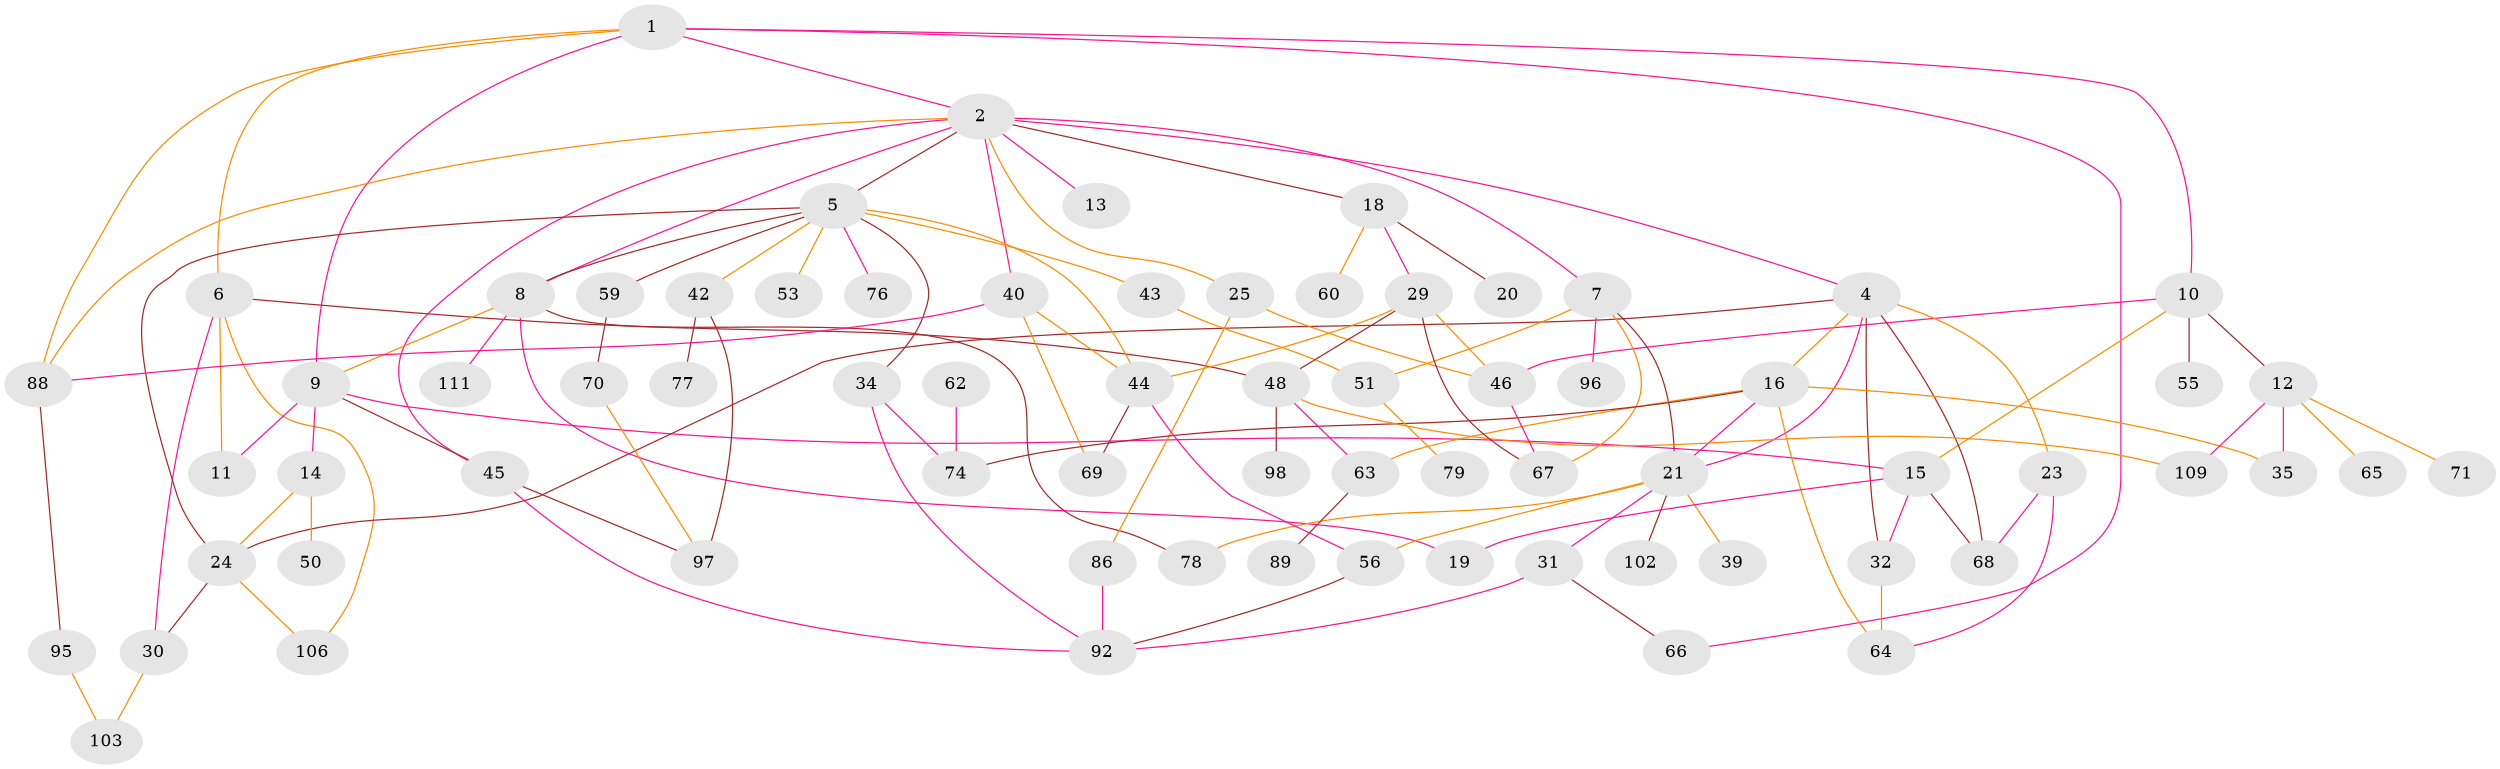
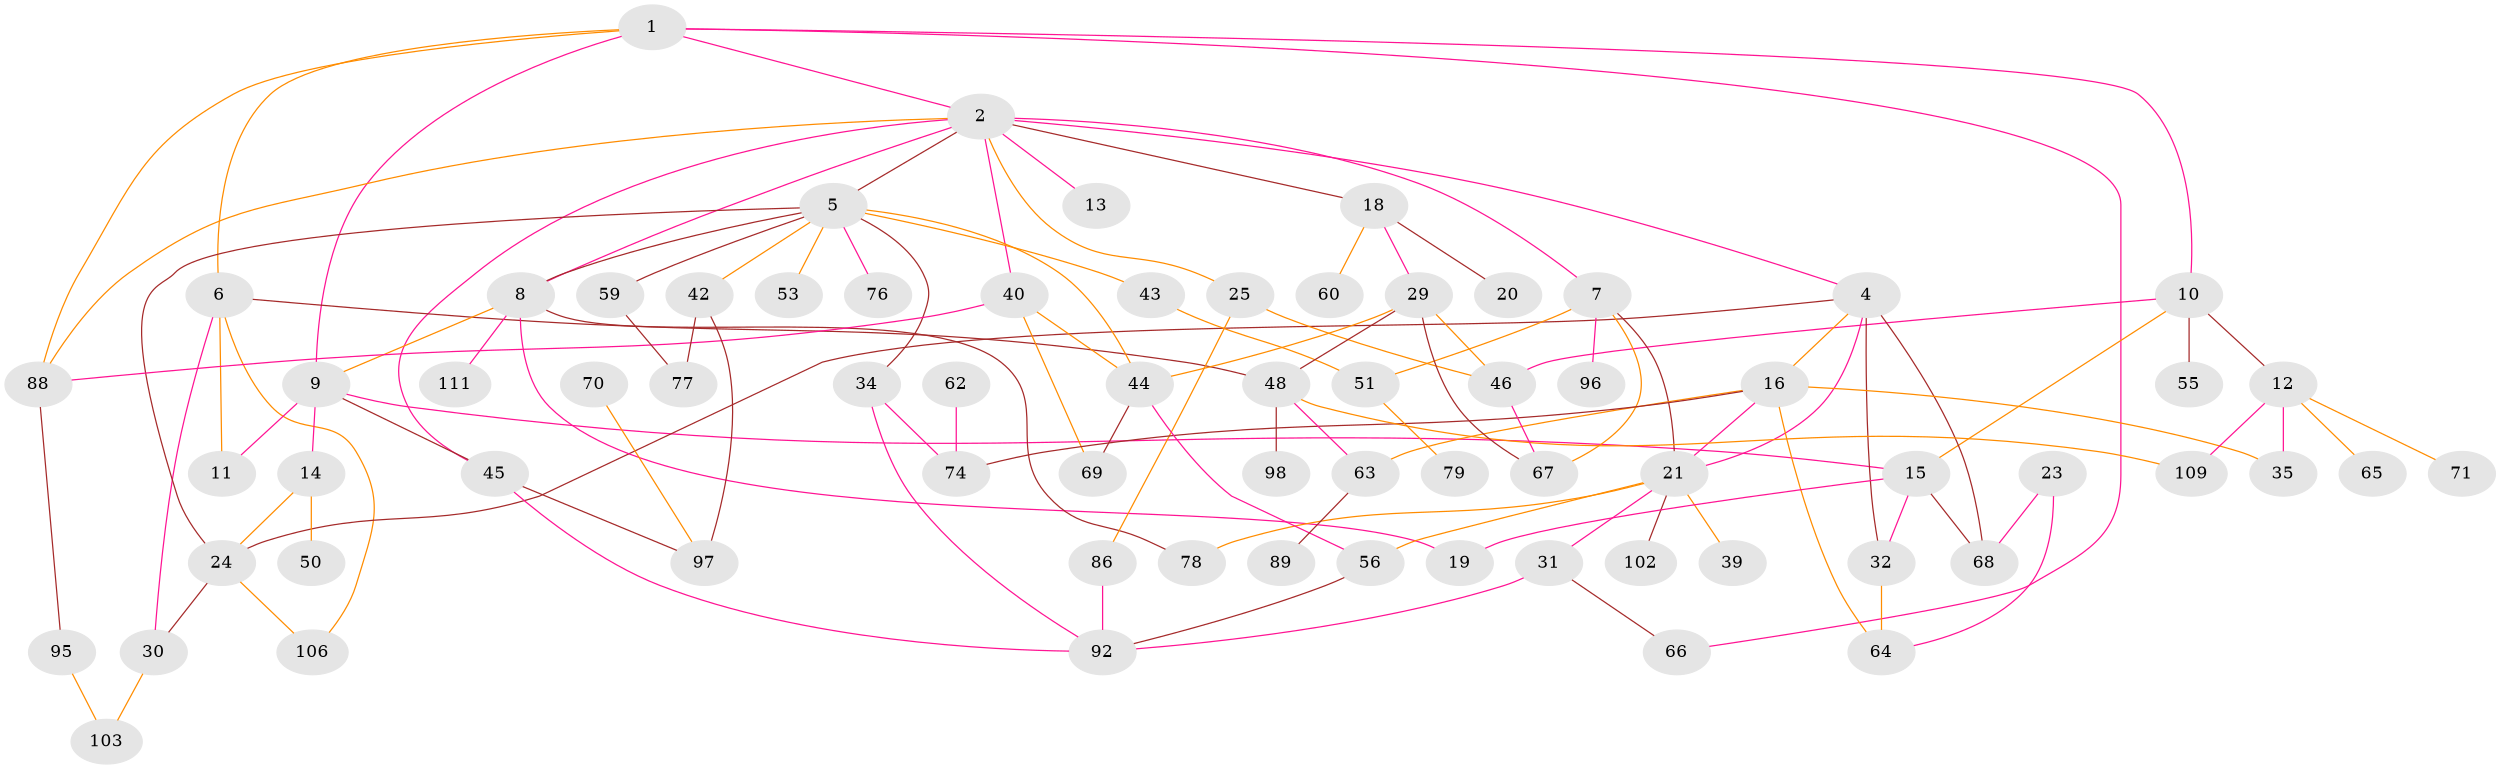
(602, 339) -> (645, 337)
(1995, 356) -> none
